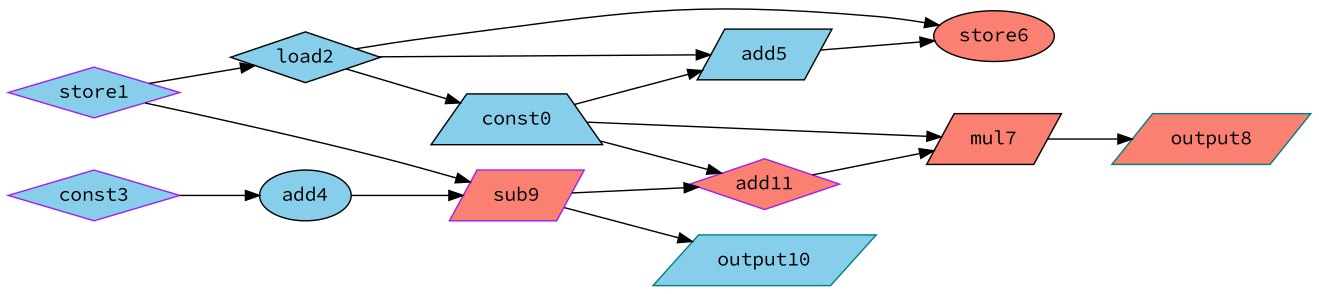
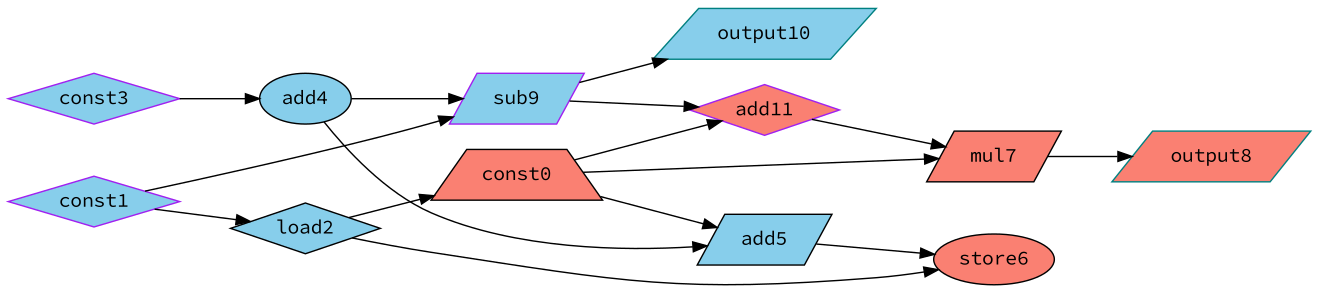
(537, 56) -> (490, 232)
(94, 93) -> (94, 202)
(517, 119) -> (517, 175)
(517, 195) -> (517, 99)
